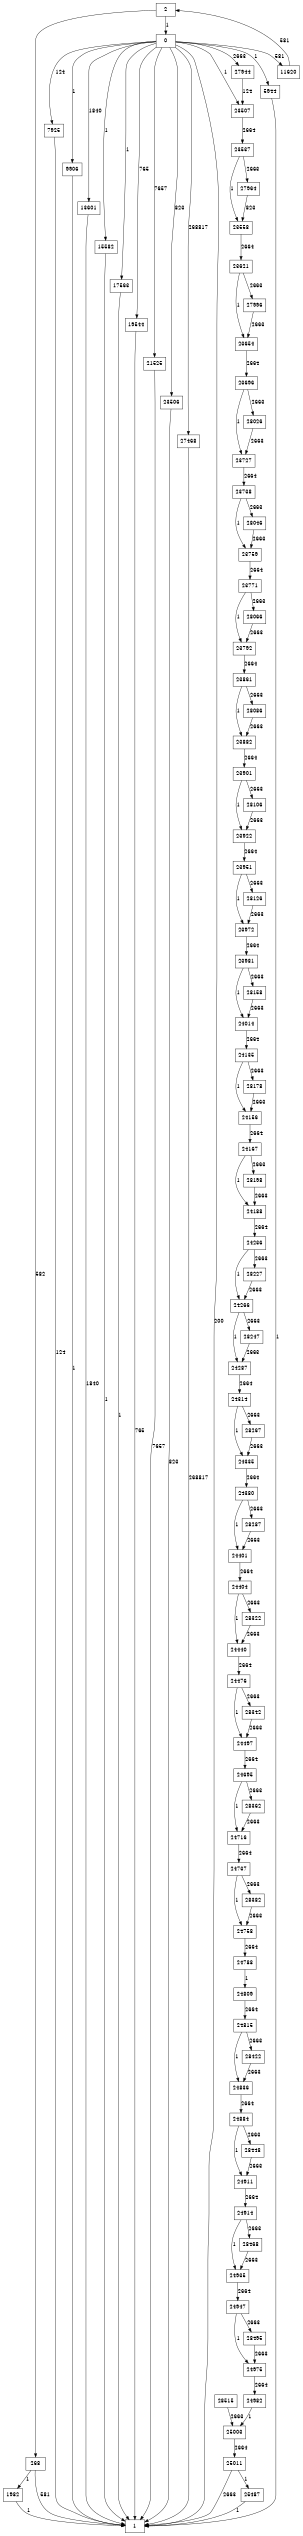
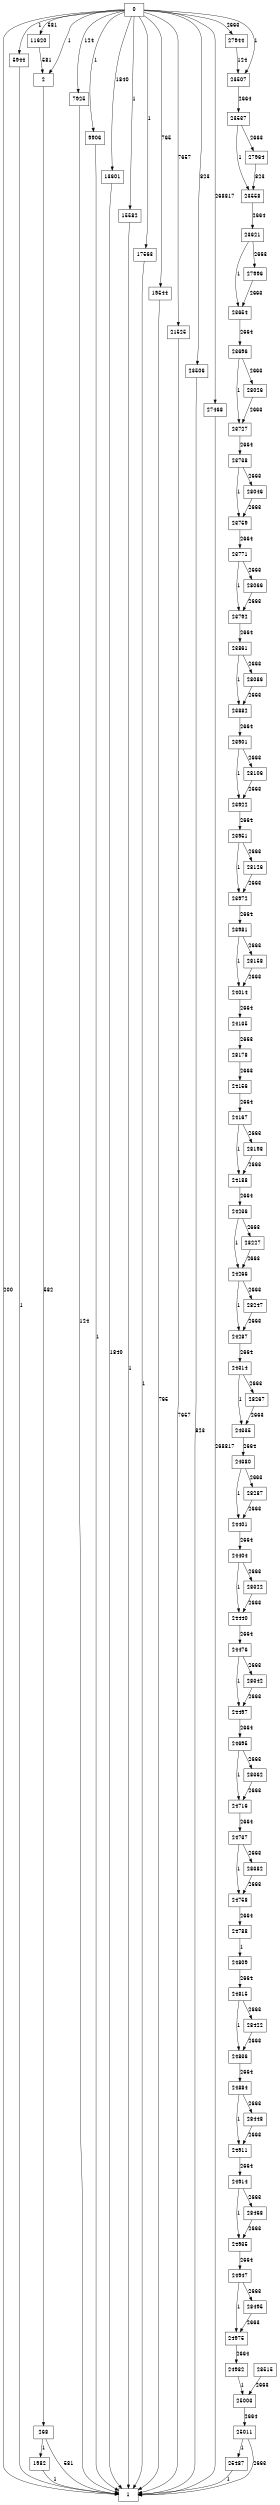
(166, 24) -> (74, 23)
(236, 1085) -> none
